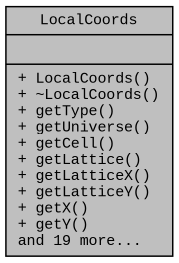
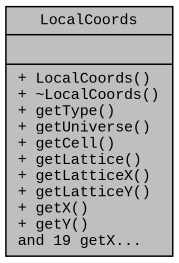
(80, 241) -> (80, 241)
